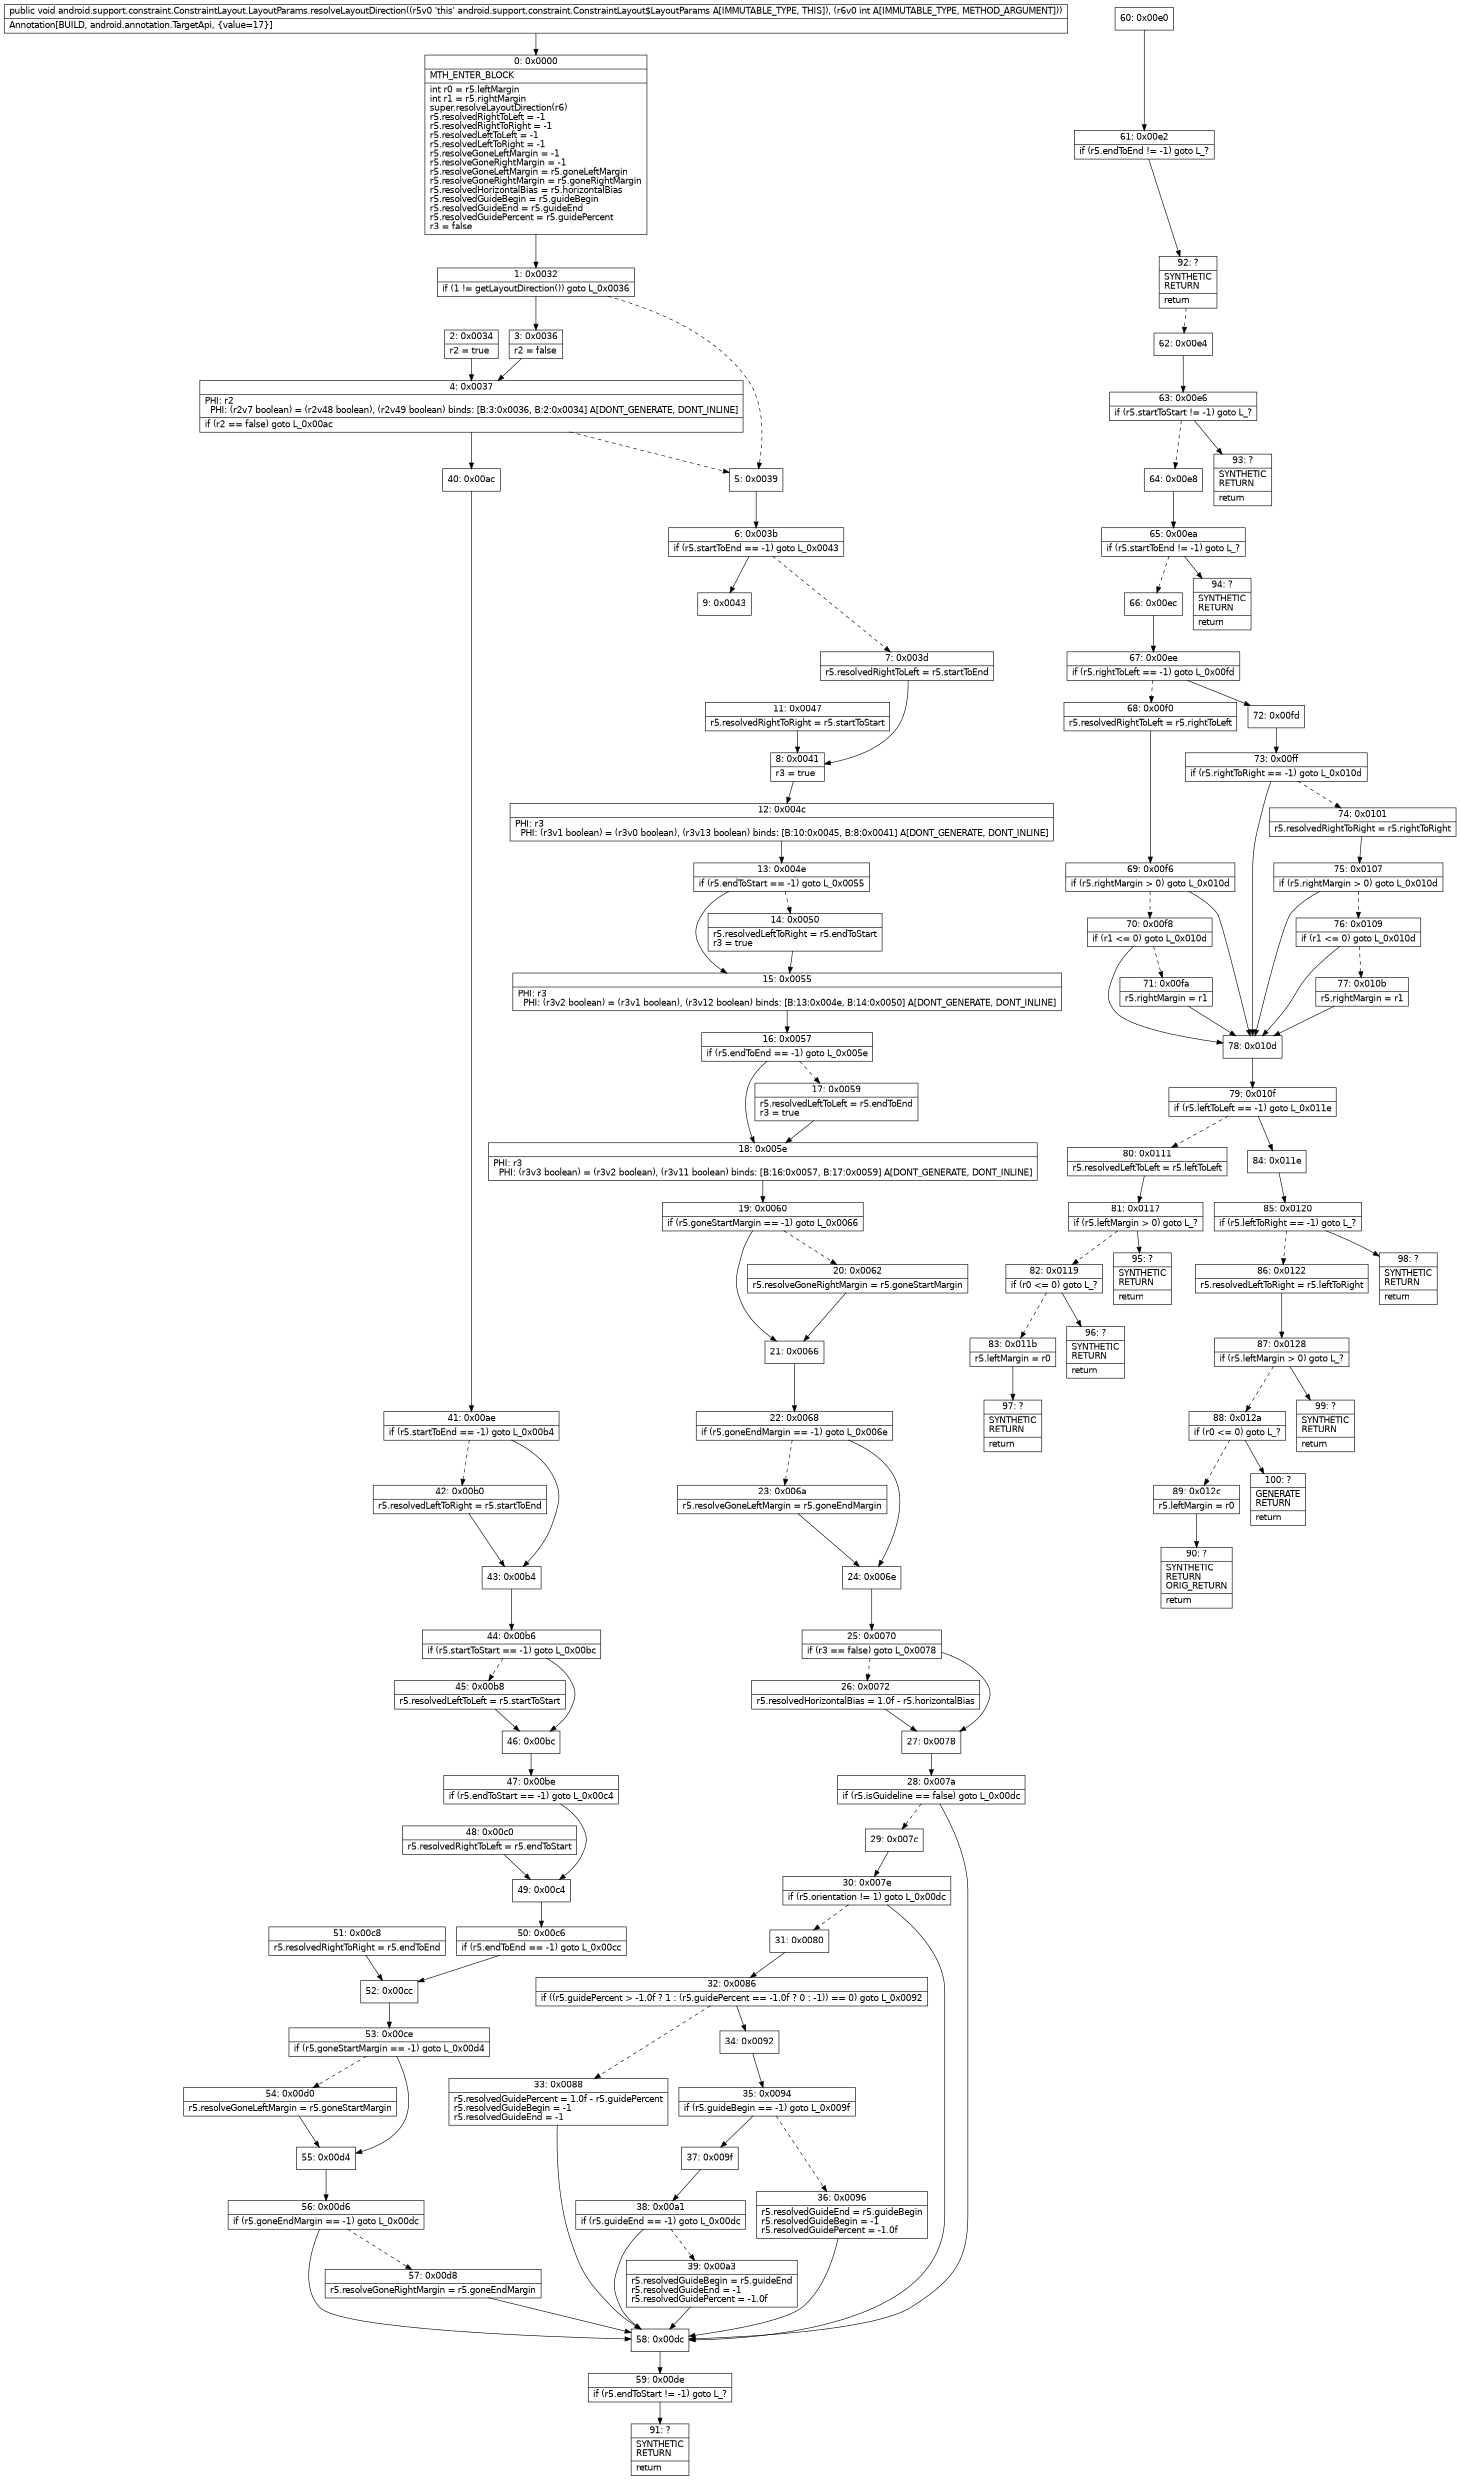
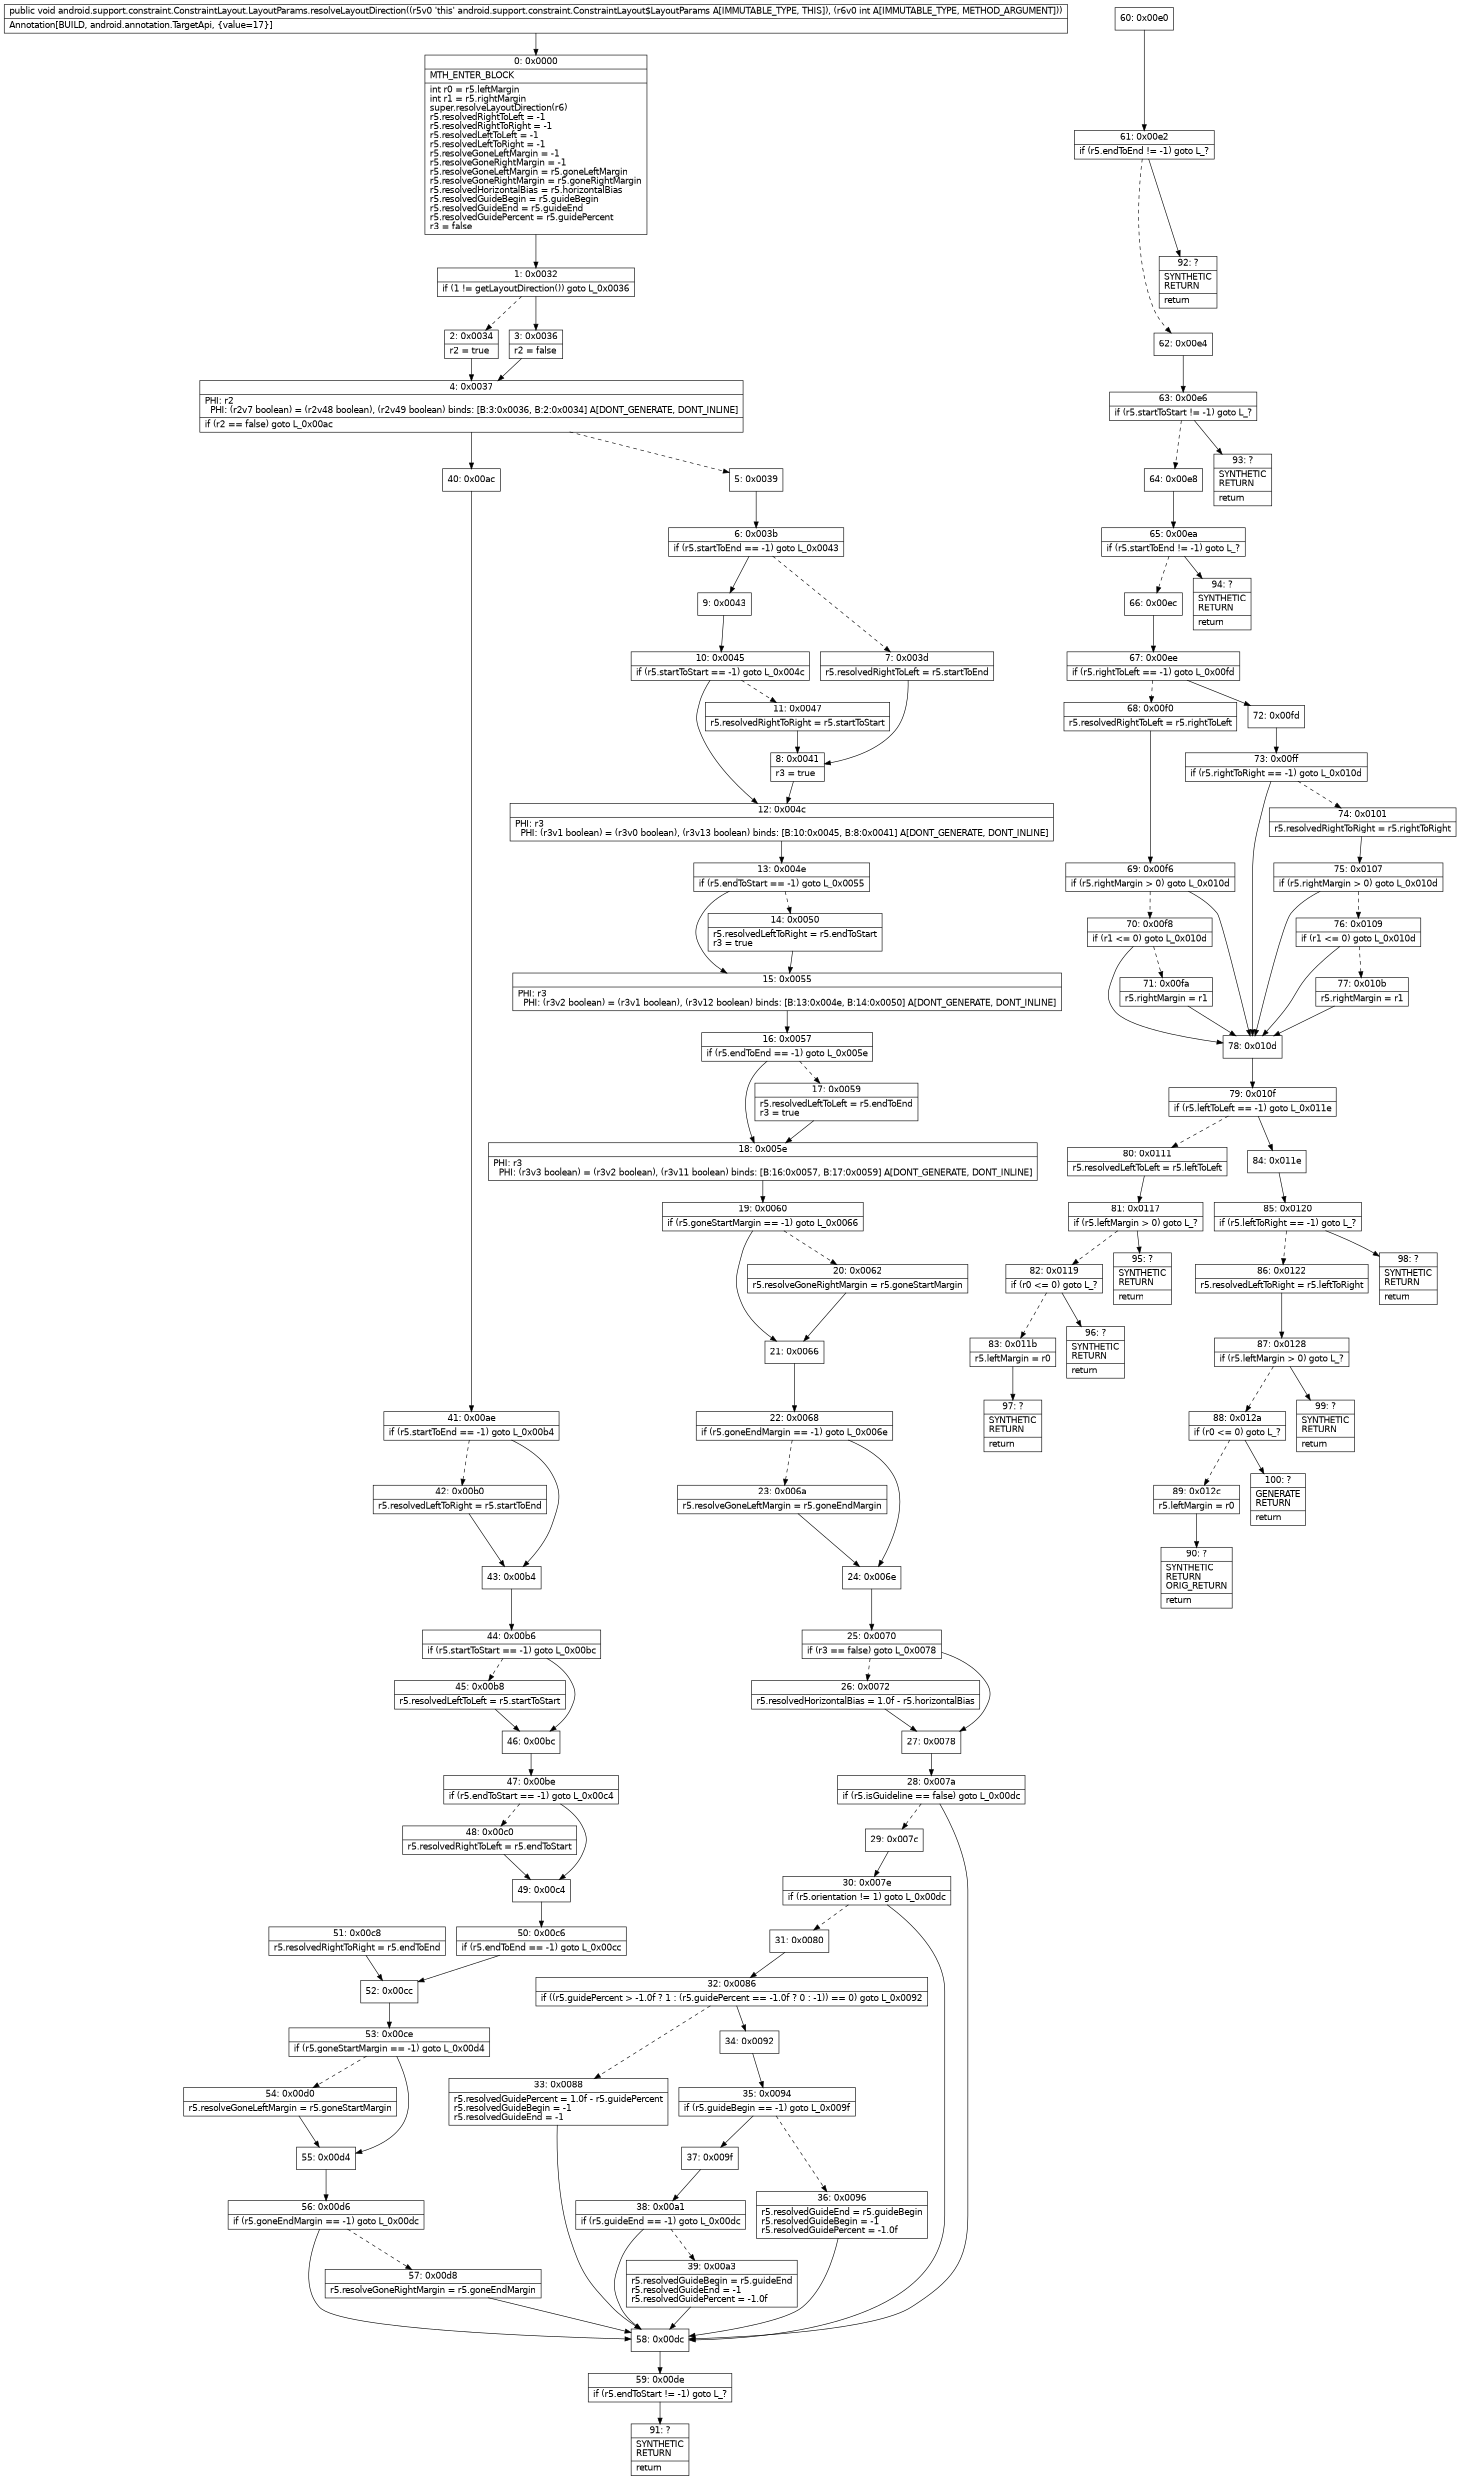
(1185, 318) -> (1140, 247)
(720, 351) -> (506, 311)
none -> (720, 666)
none -> (512, 1813)
